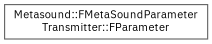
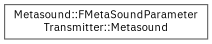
(106, 22) -> (106, 22)
